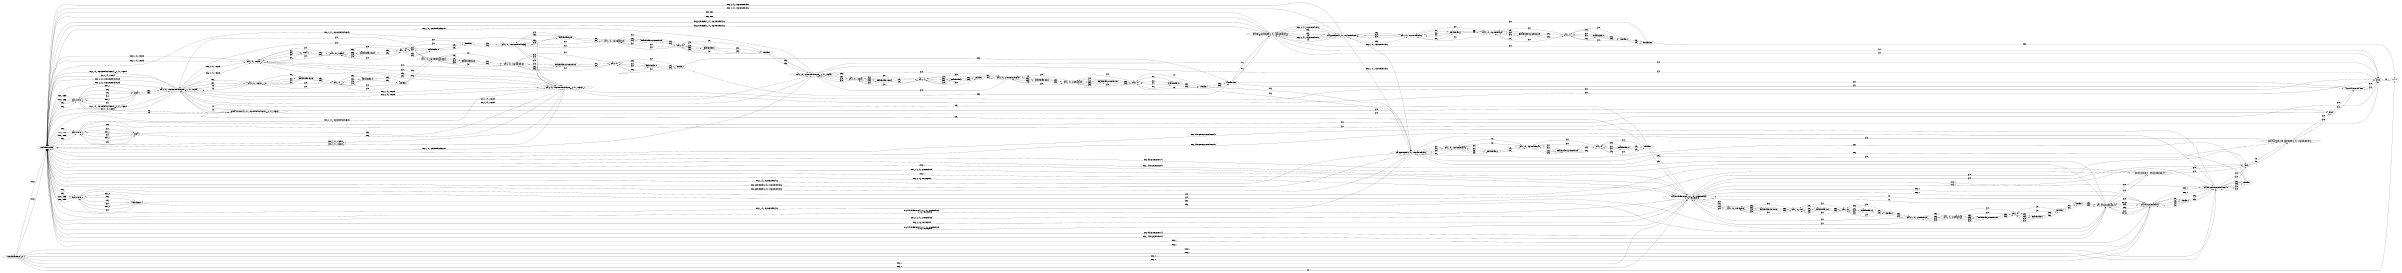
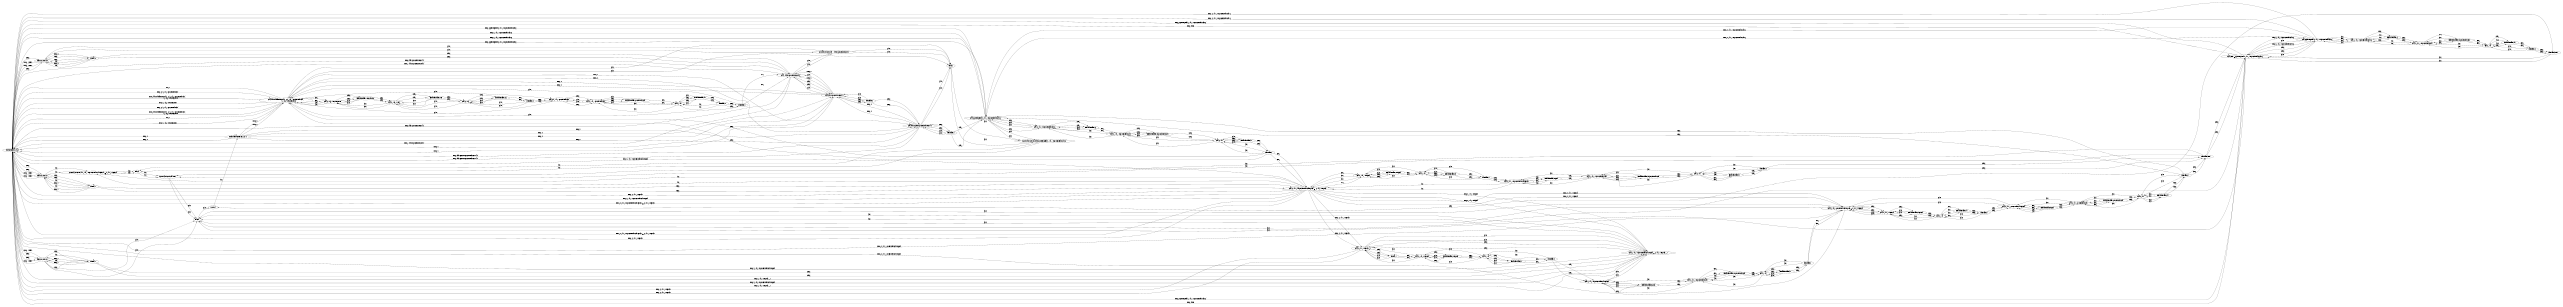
(47, 148) -> (12, 150)
(137, 203) -> (93, 58)
(1292, 271) -> (225, 173)
